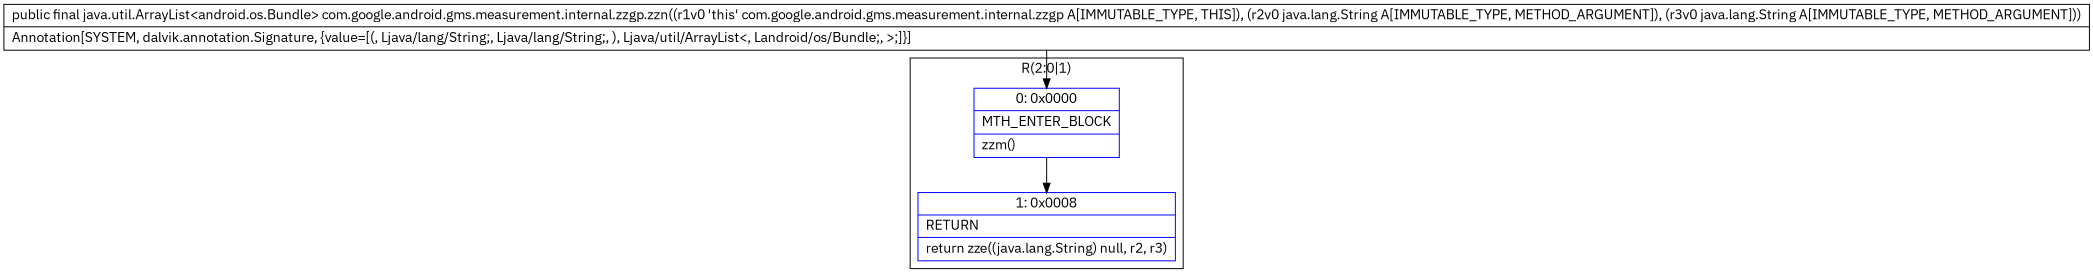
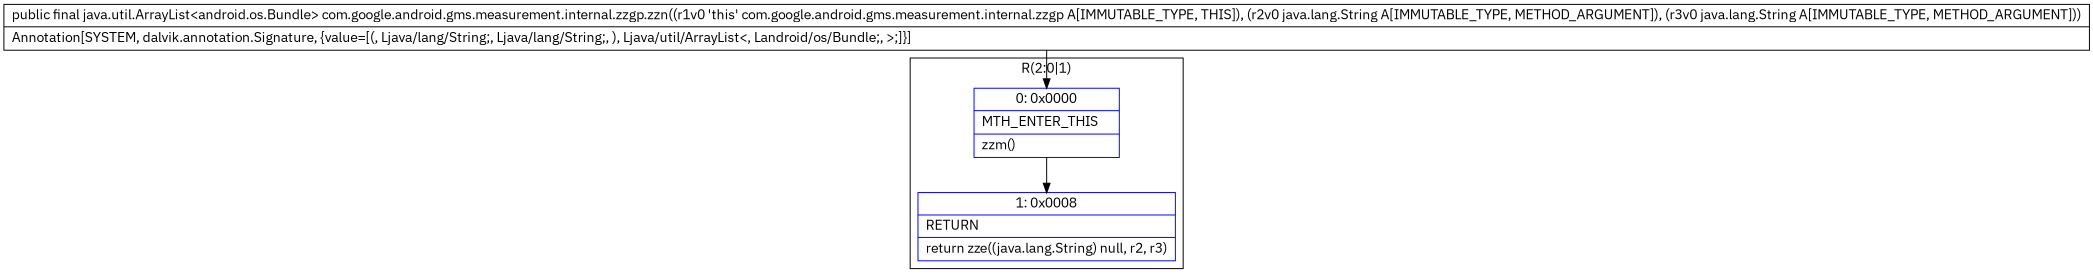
(1047, 122) -> (1040, 122)
